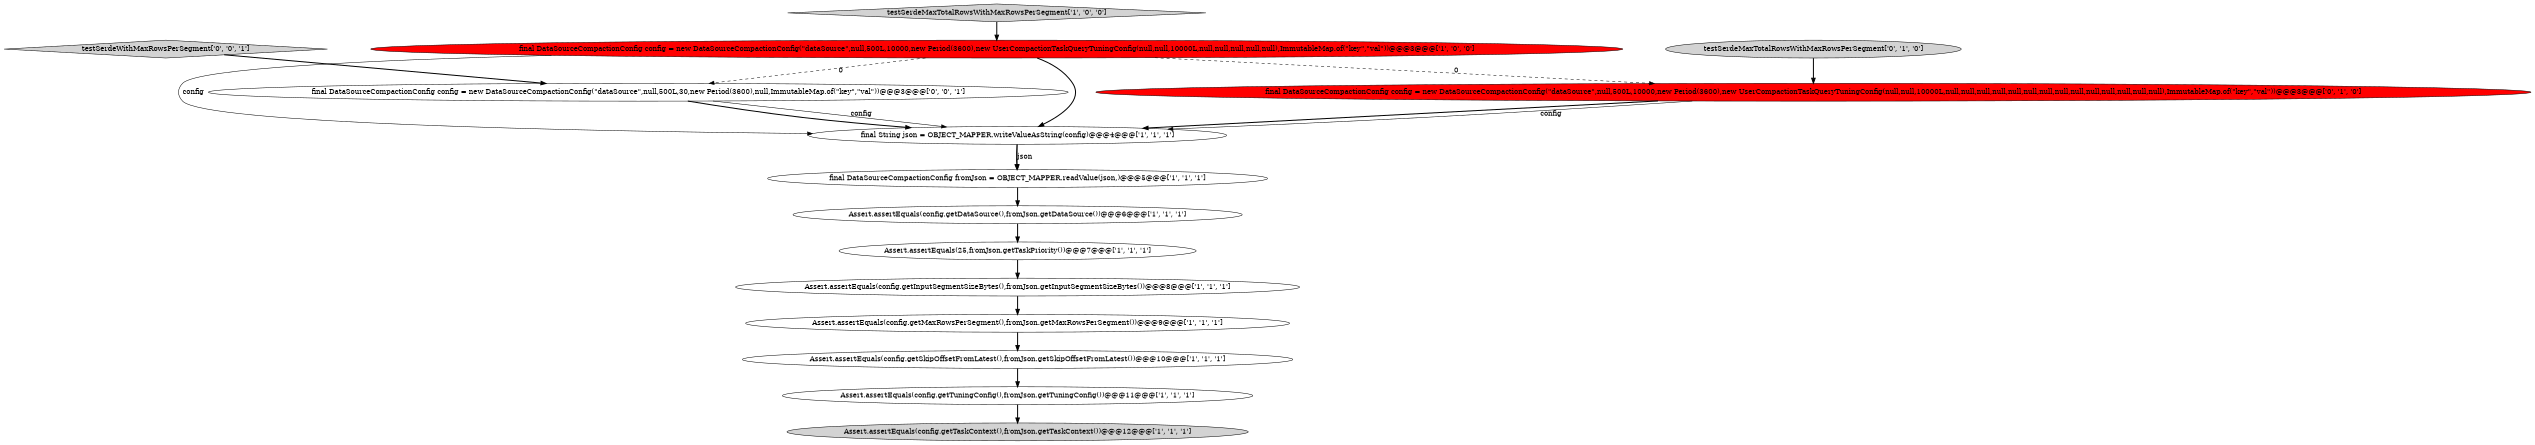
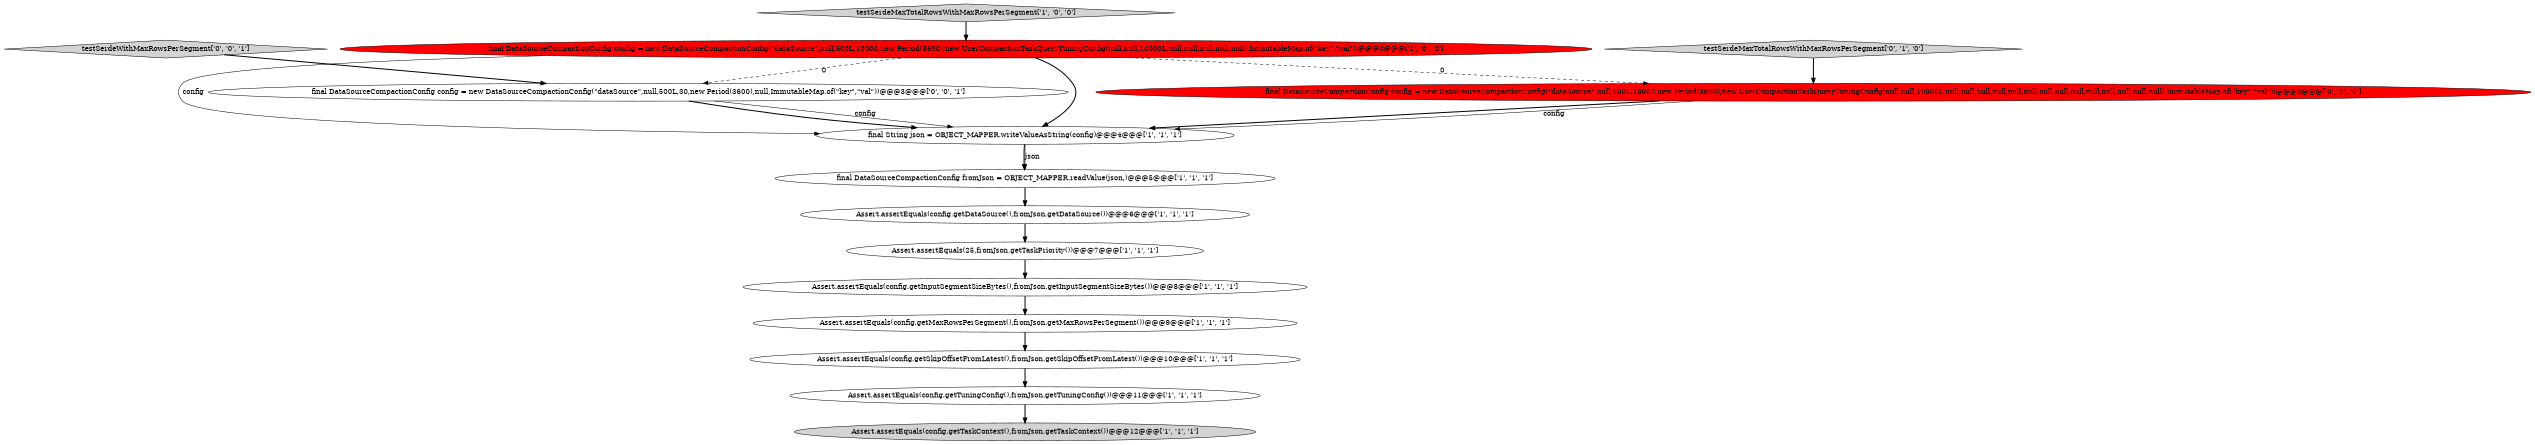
(1813, 49) -> (1813, 49)
